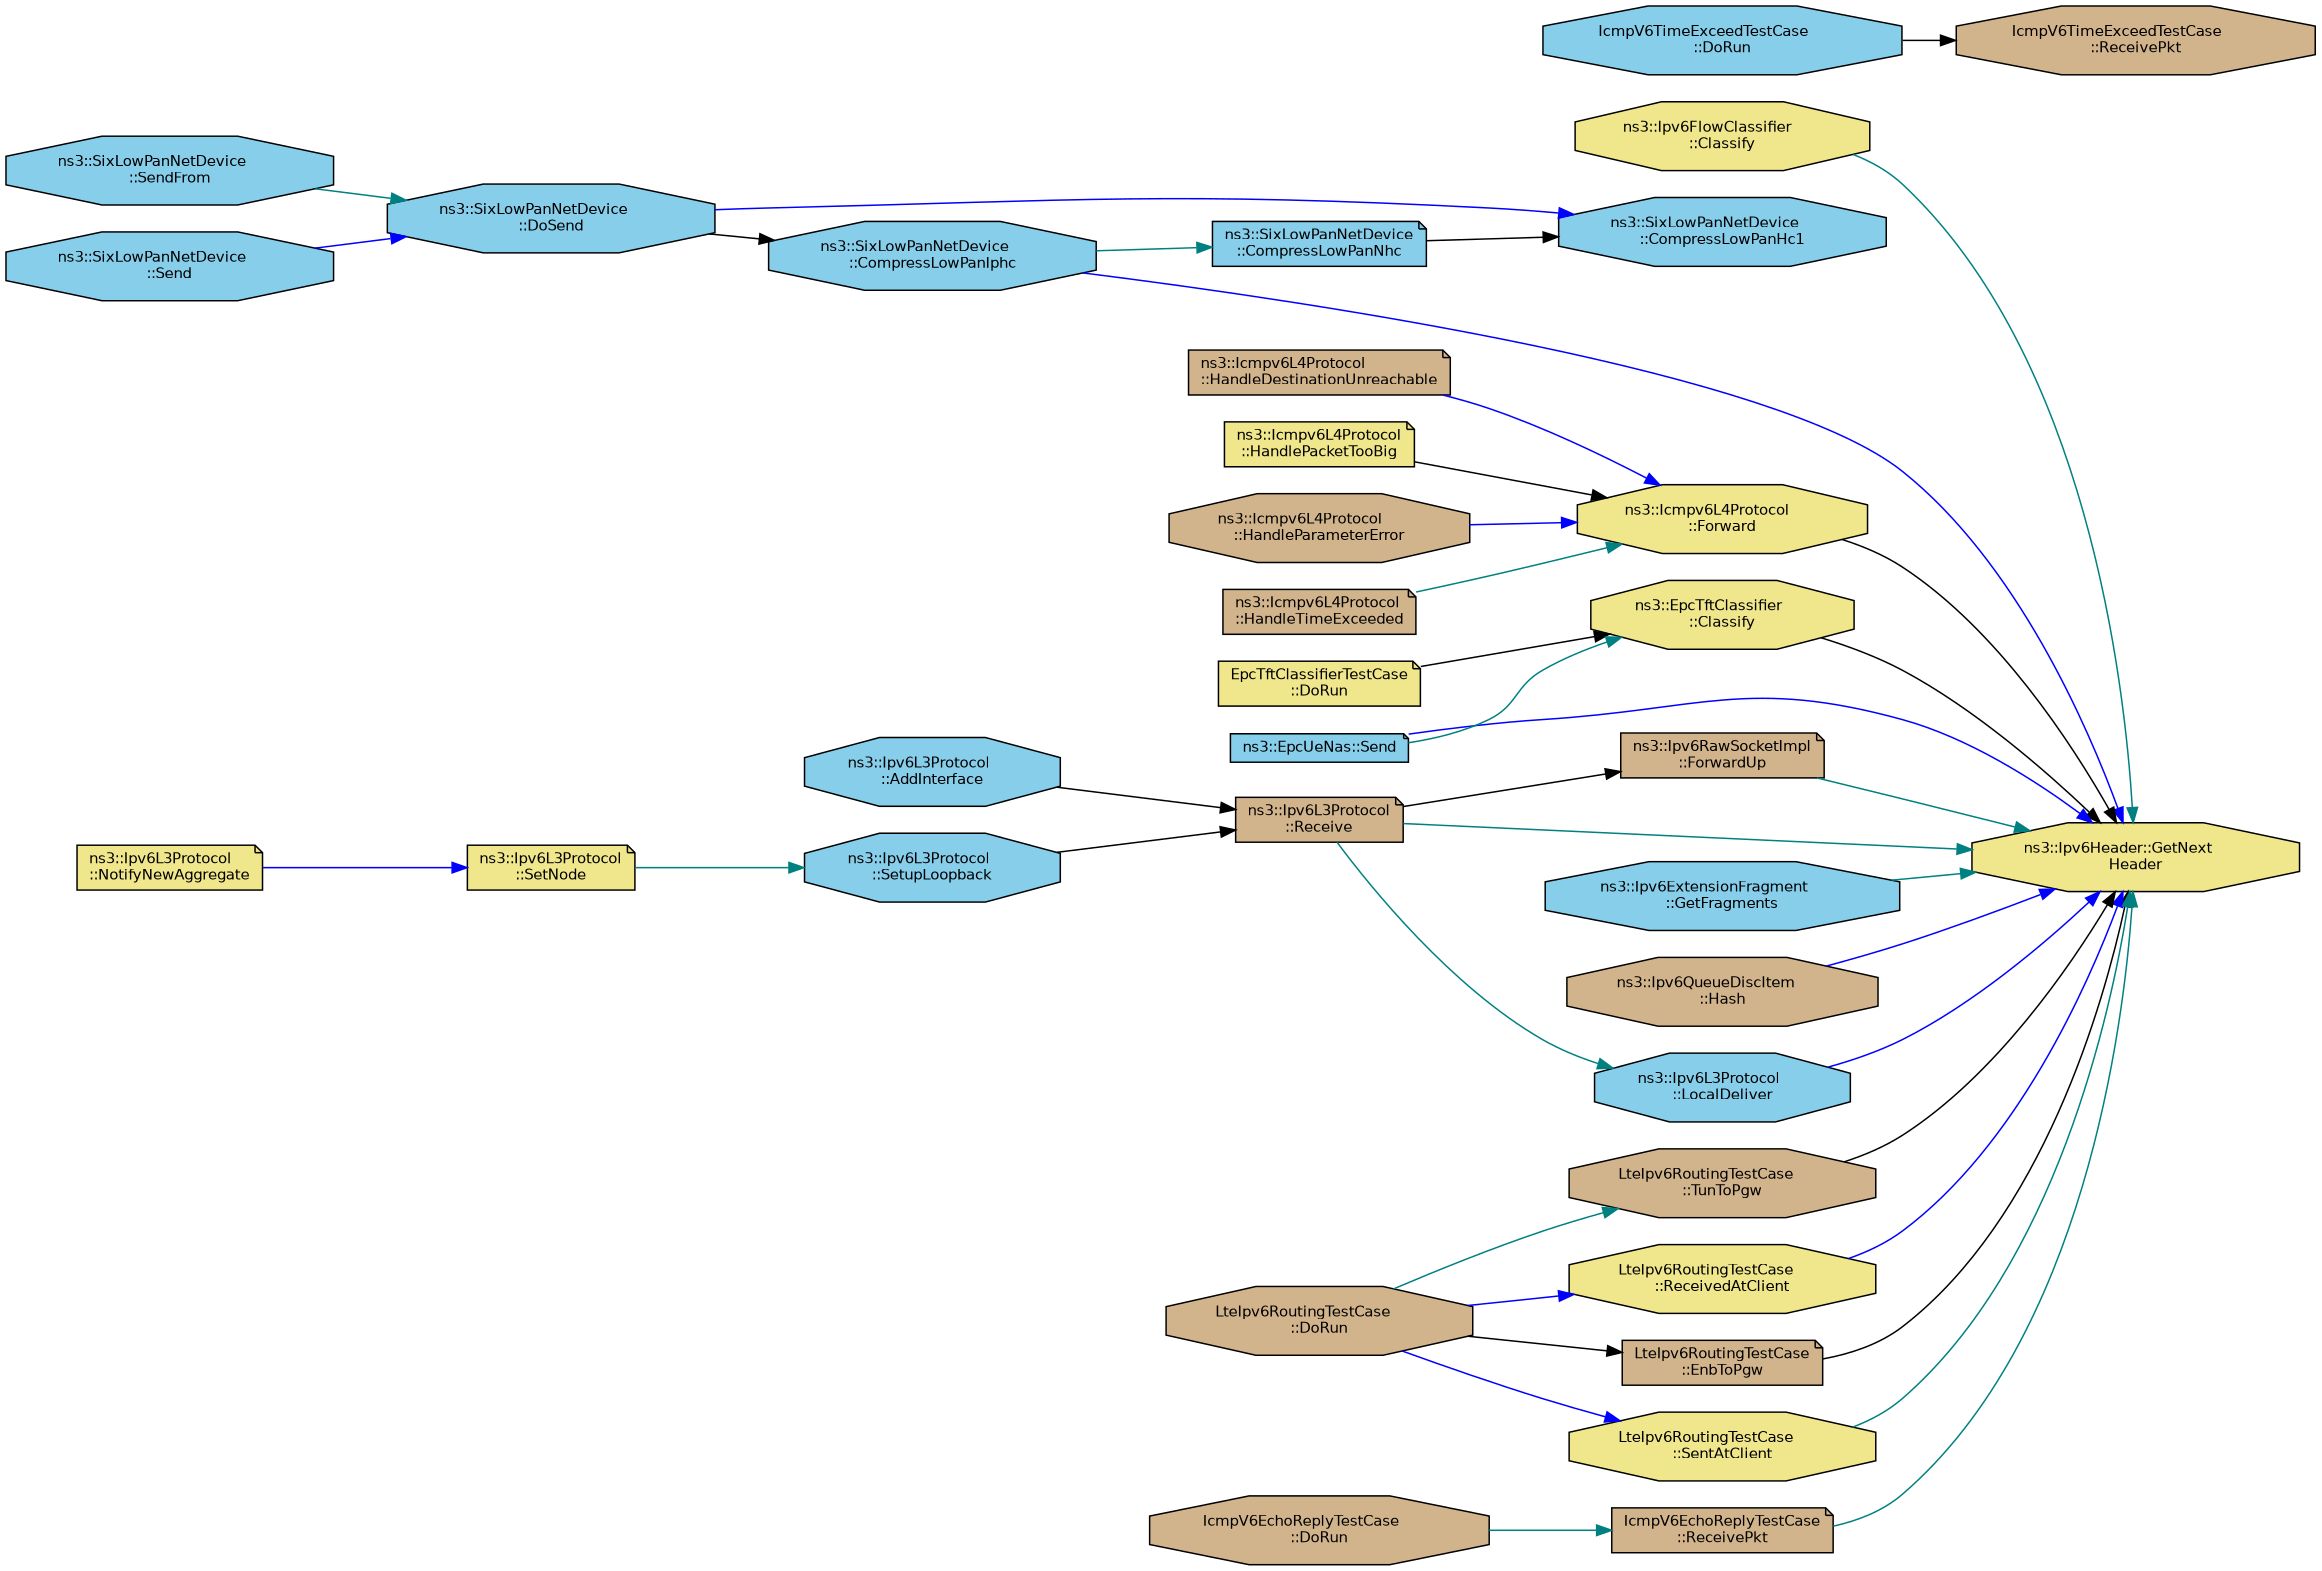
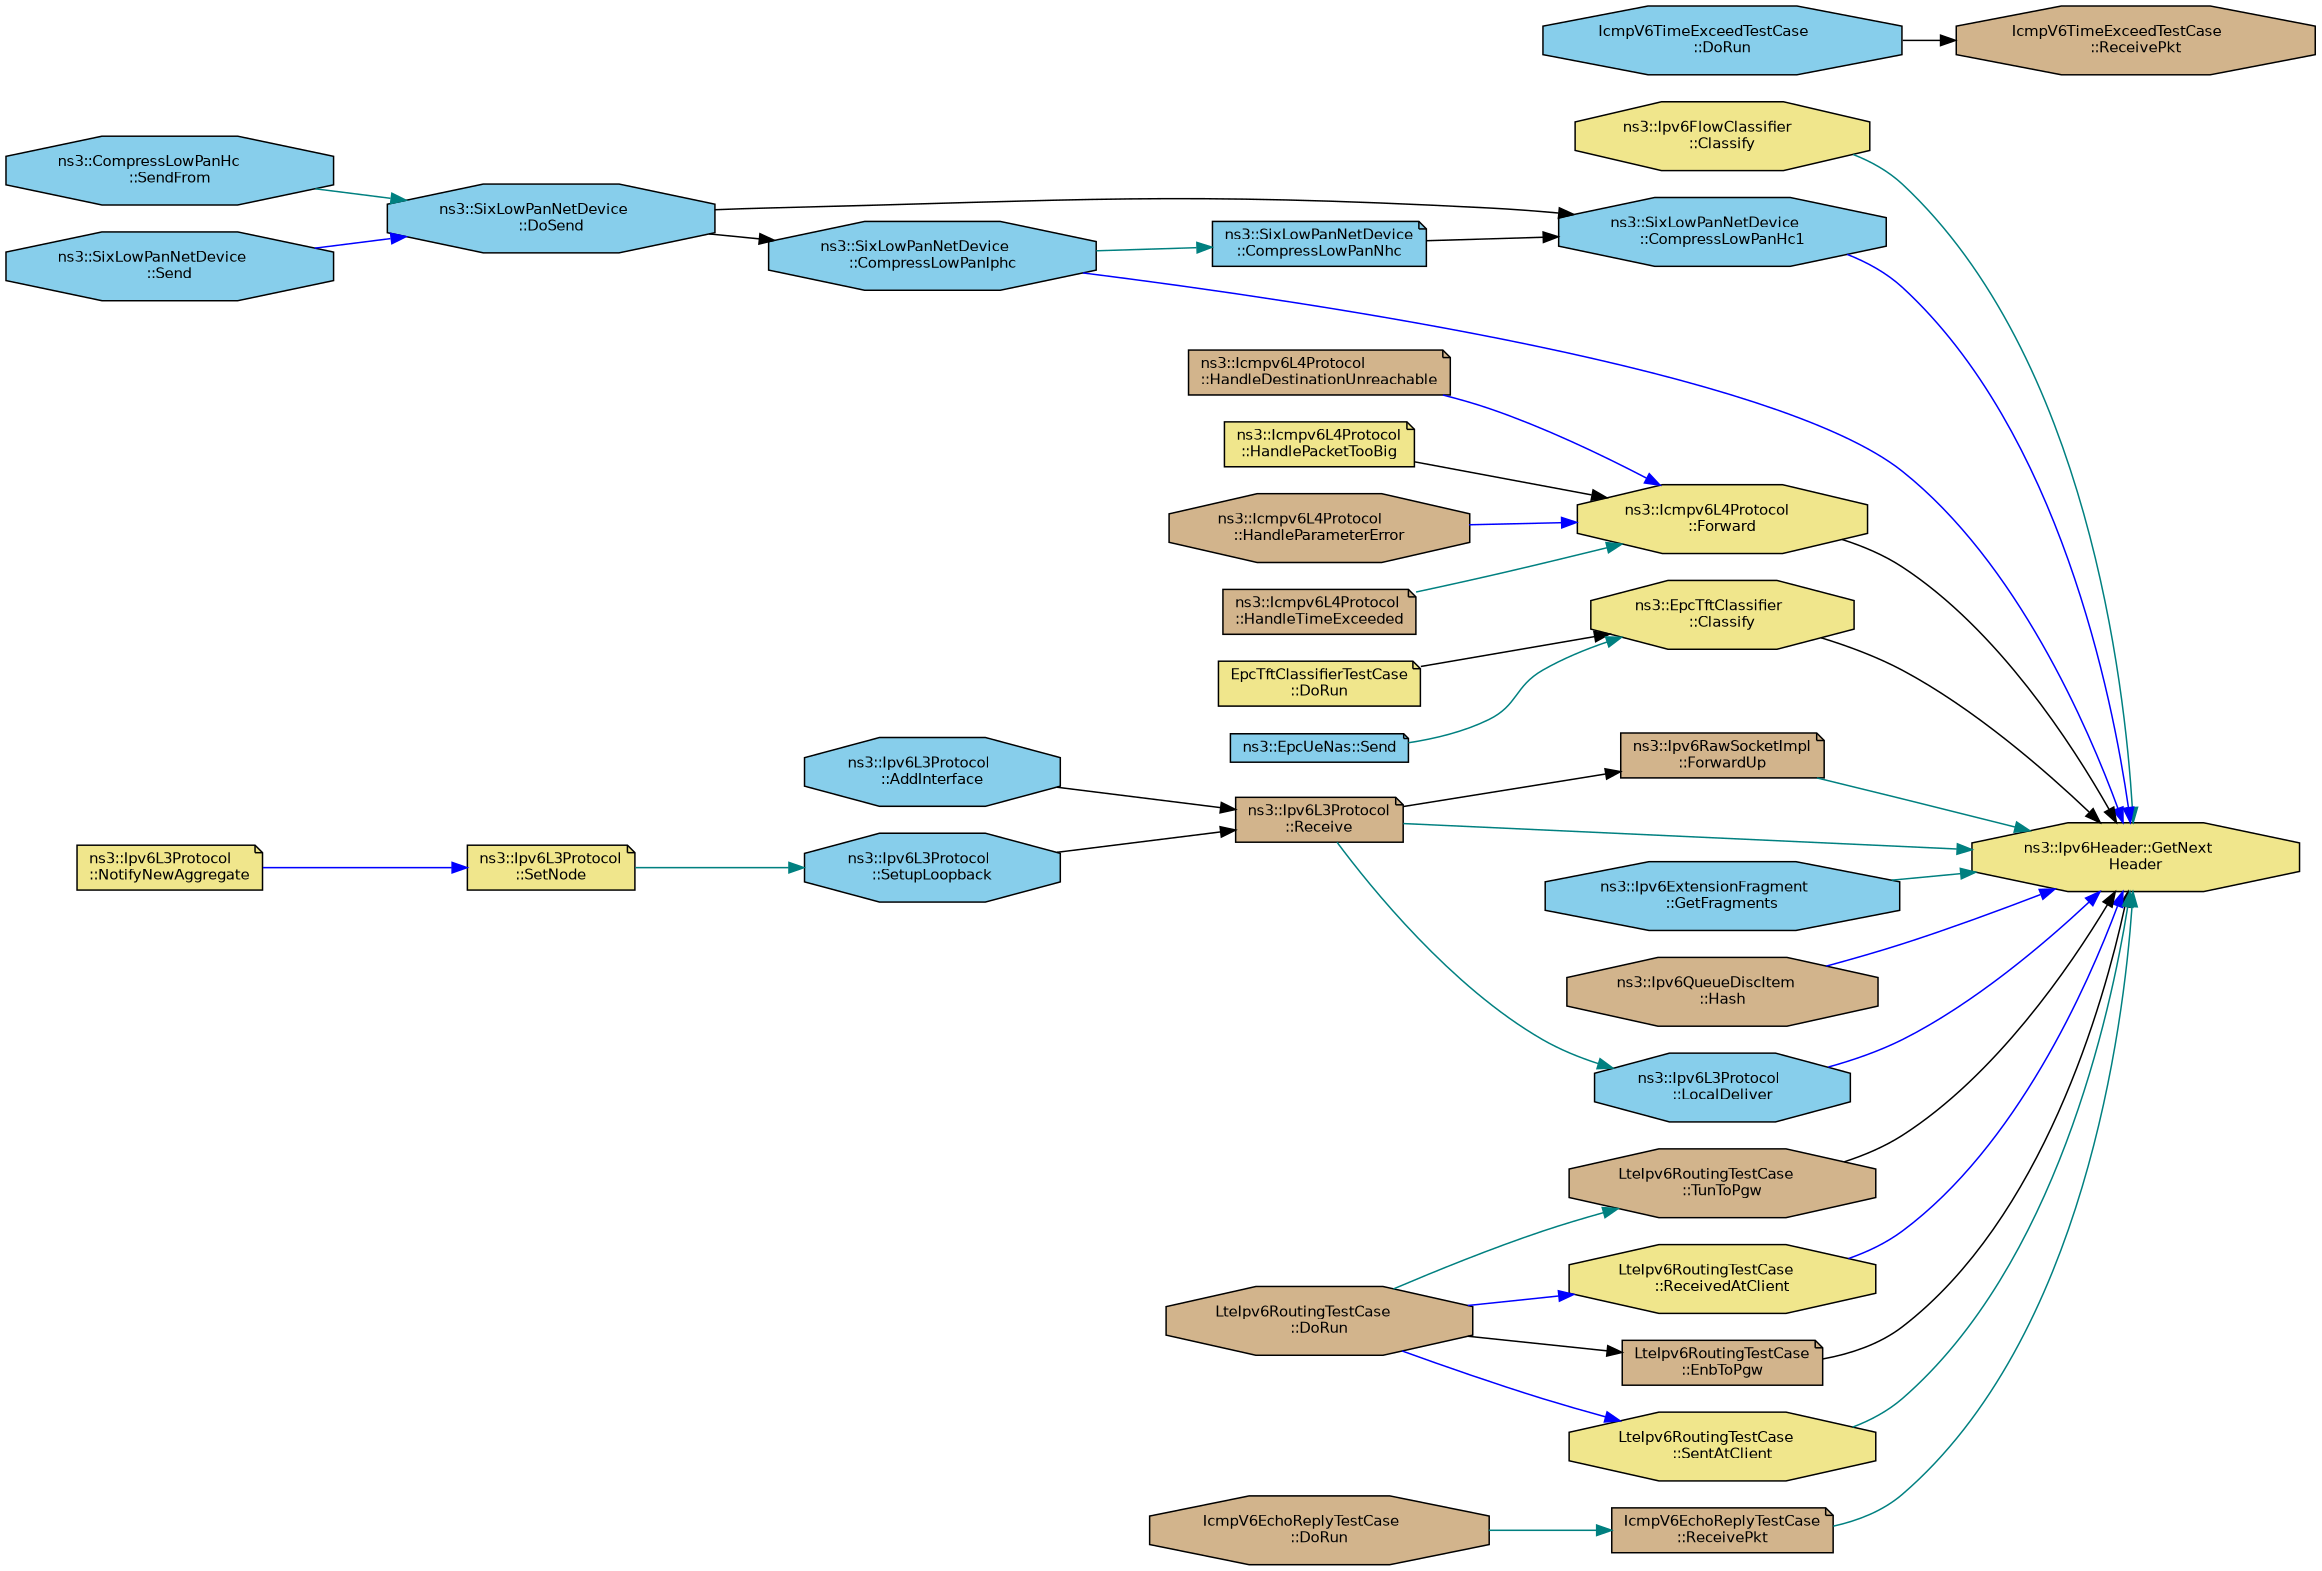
(170, 171) -> (170, 171)
(1137, 199) -> (1137, 199)
(1757, 699) -> (2044, 499)
